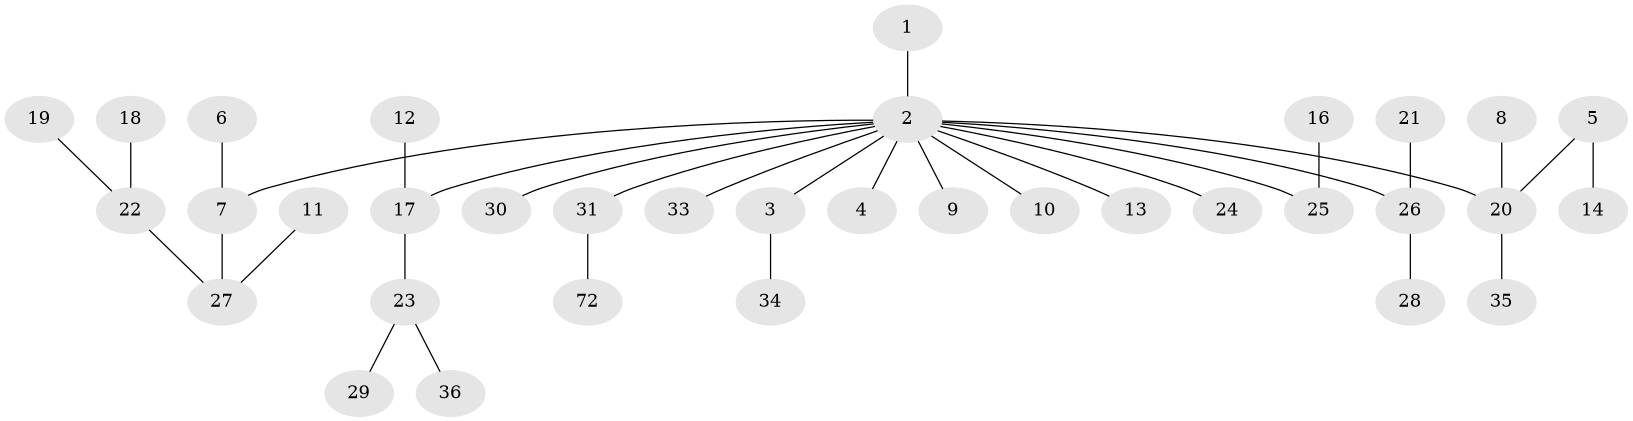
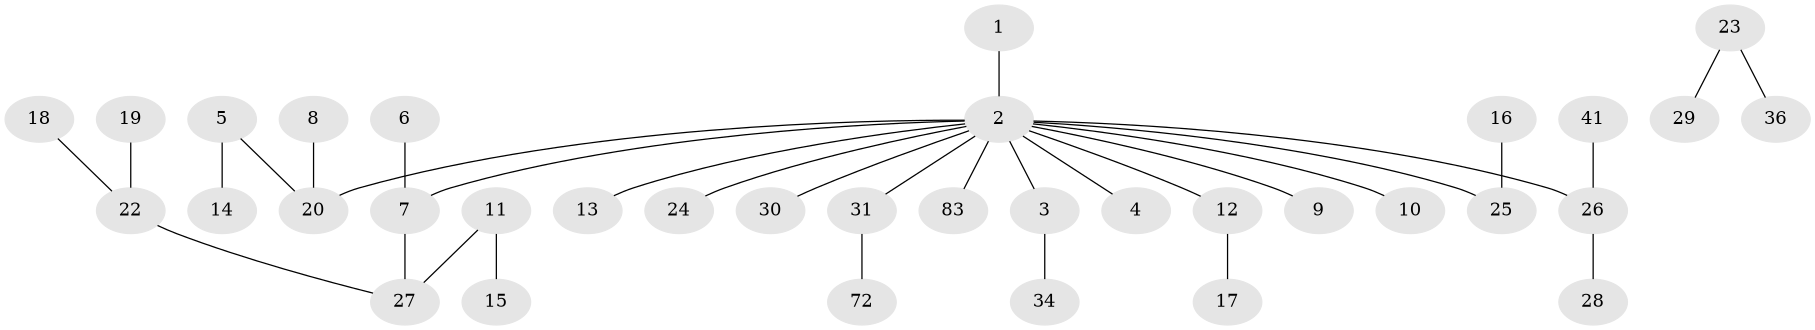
(1410, 119) -> (1593, 119)
(650, 145) -> (1116, 162)
(679, 211) -> (953, 211)
(405, 257) -> none
none -> (496, 302)
(1502, 302) -> none
